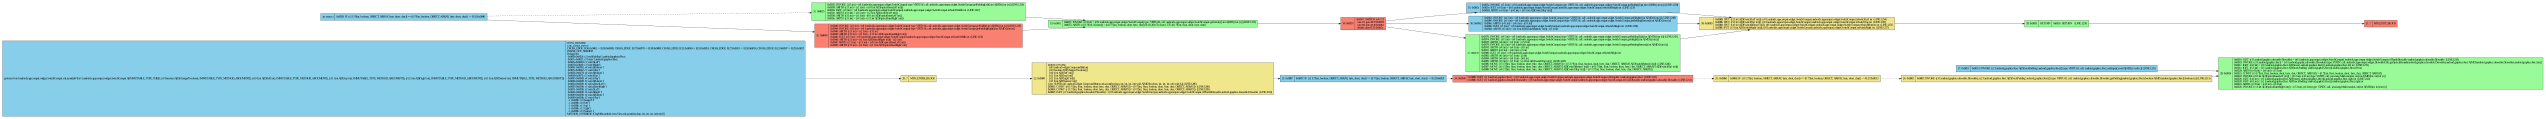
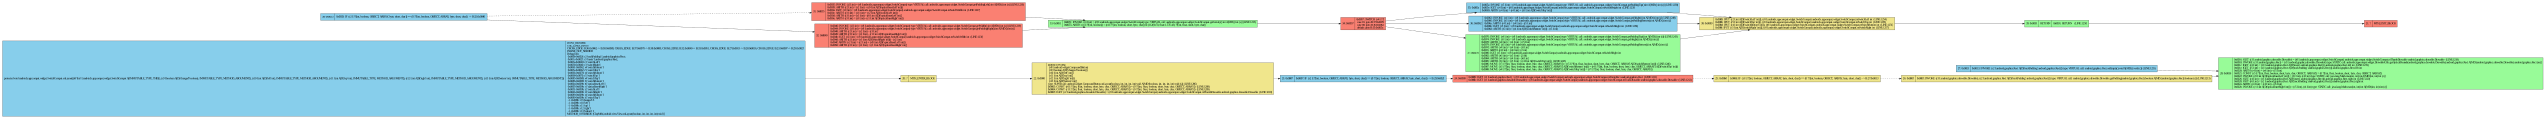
(919, 12) -> (919, 12)
